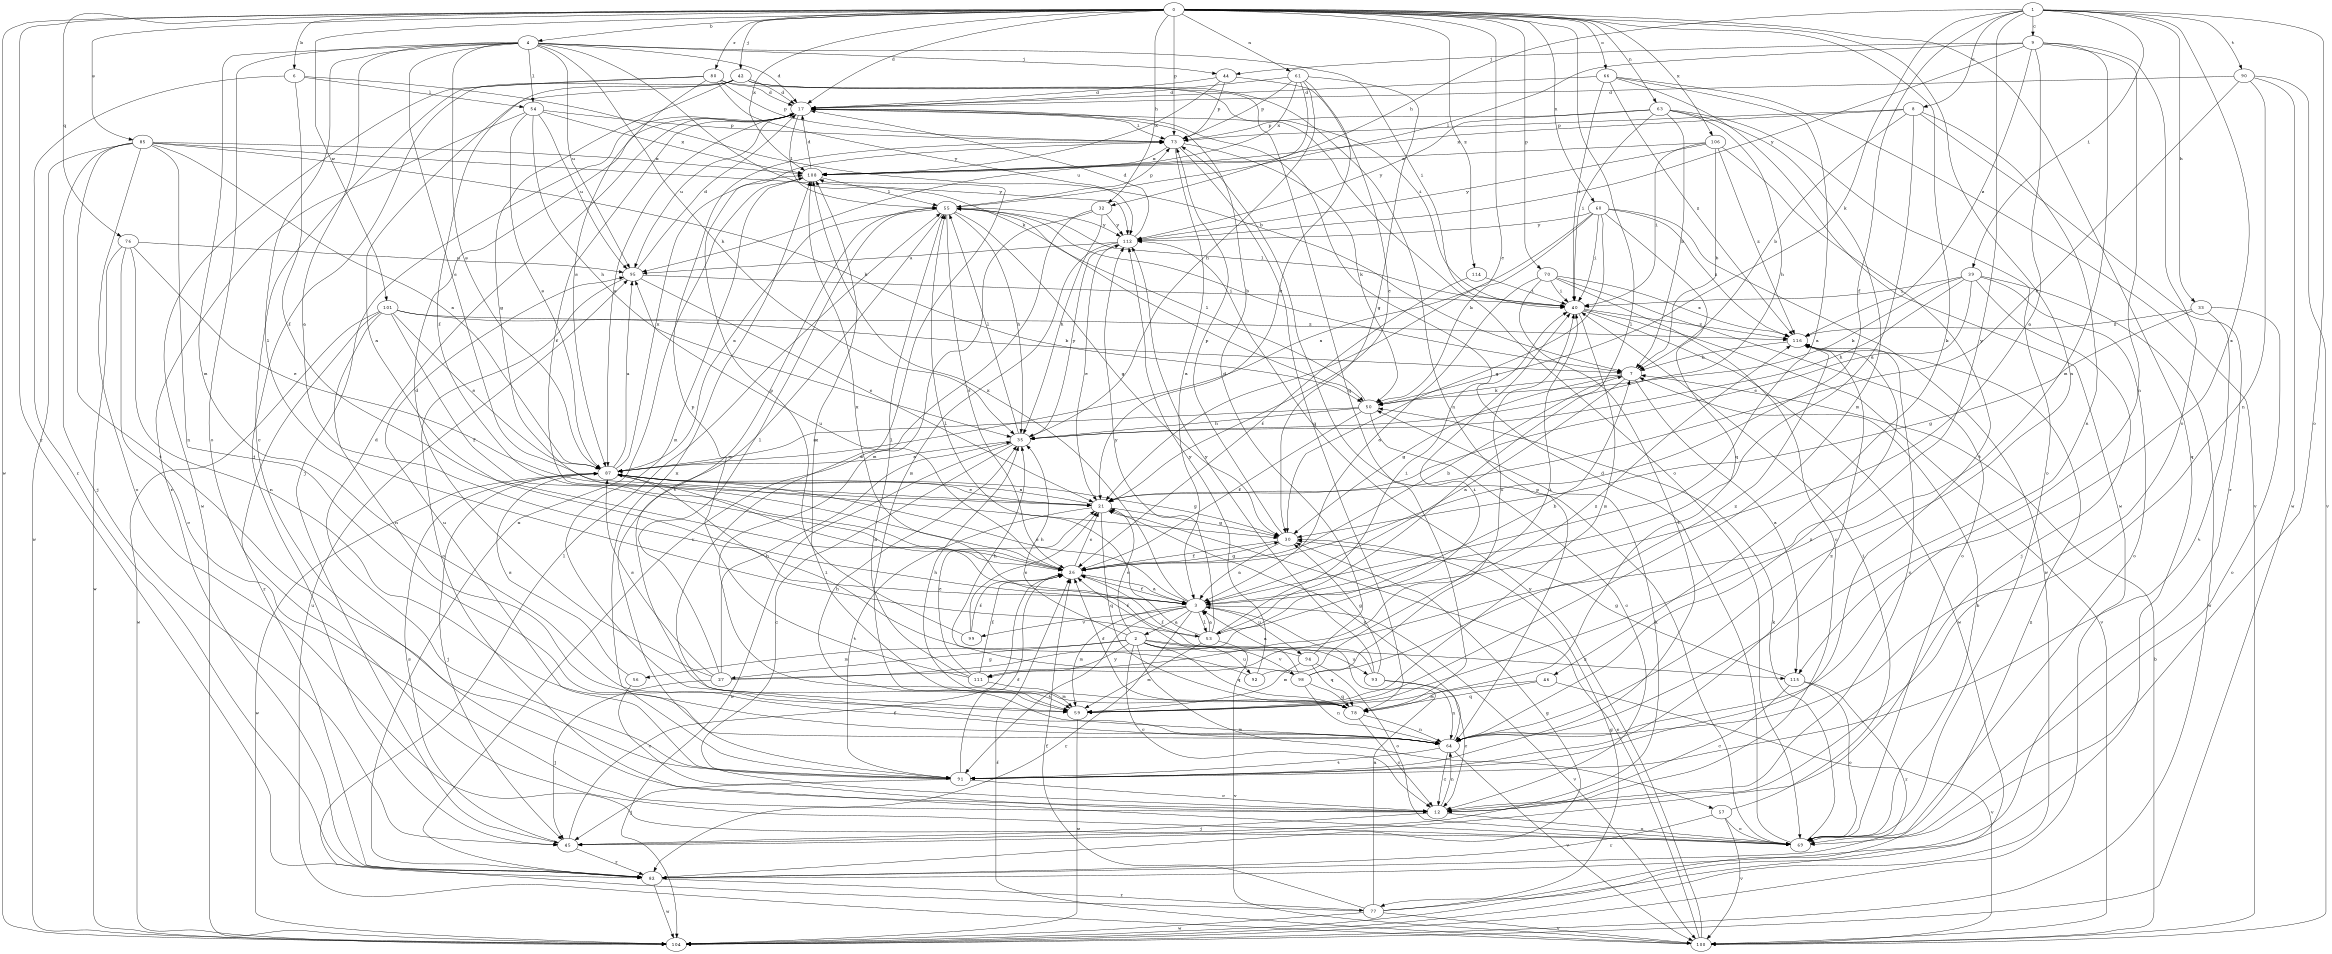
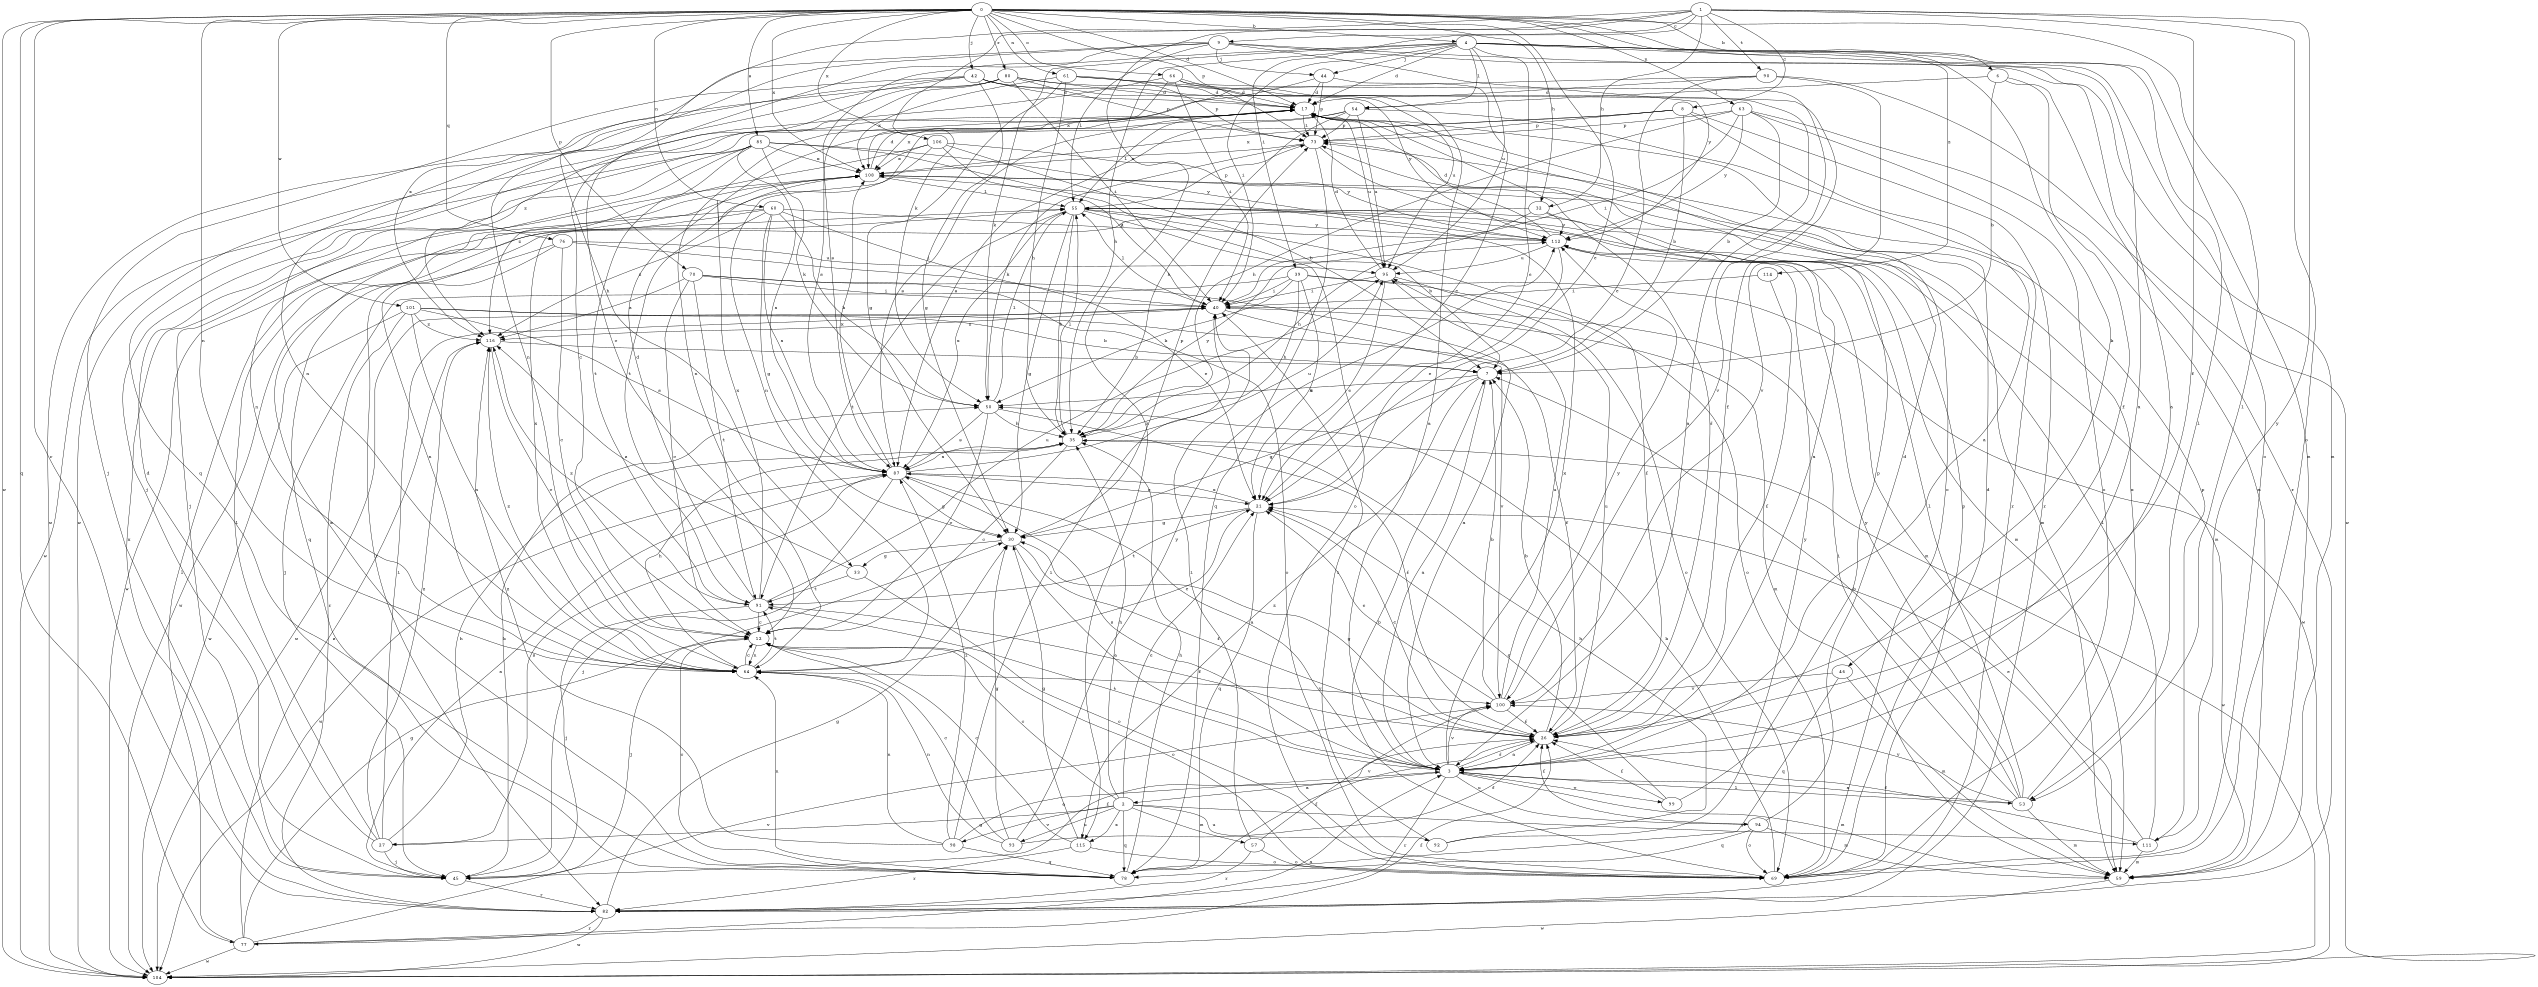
(1274, 317) -> none
(1757, 460) -> (935, 547)
(636, 680) -> none
